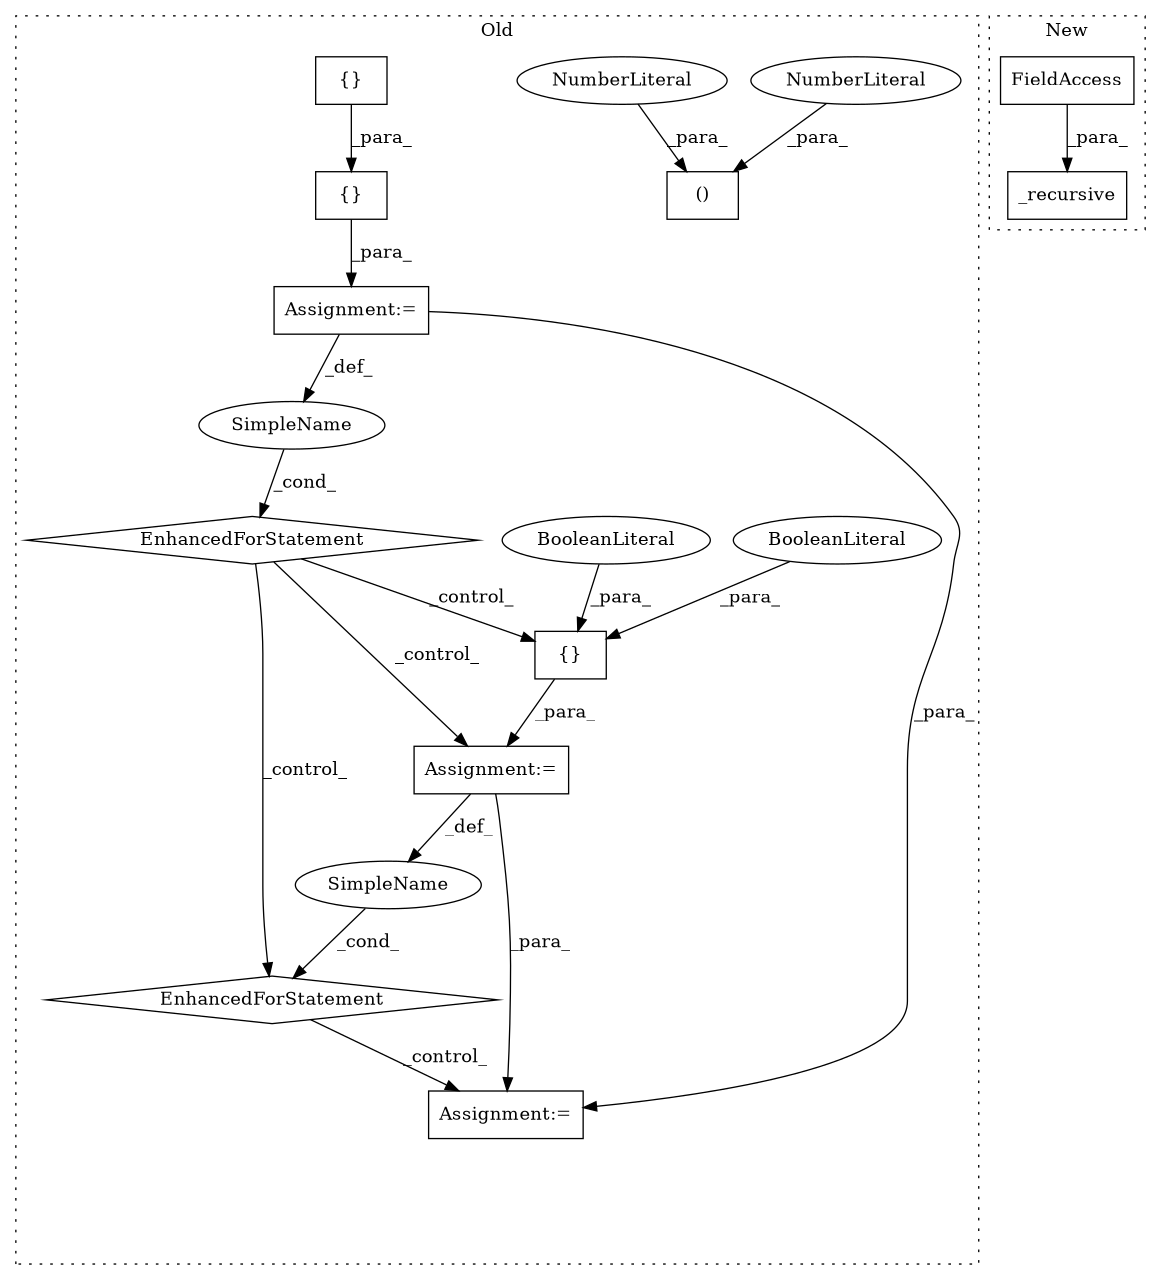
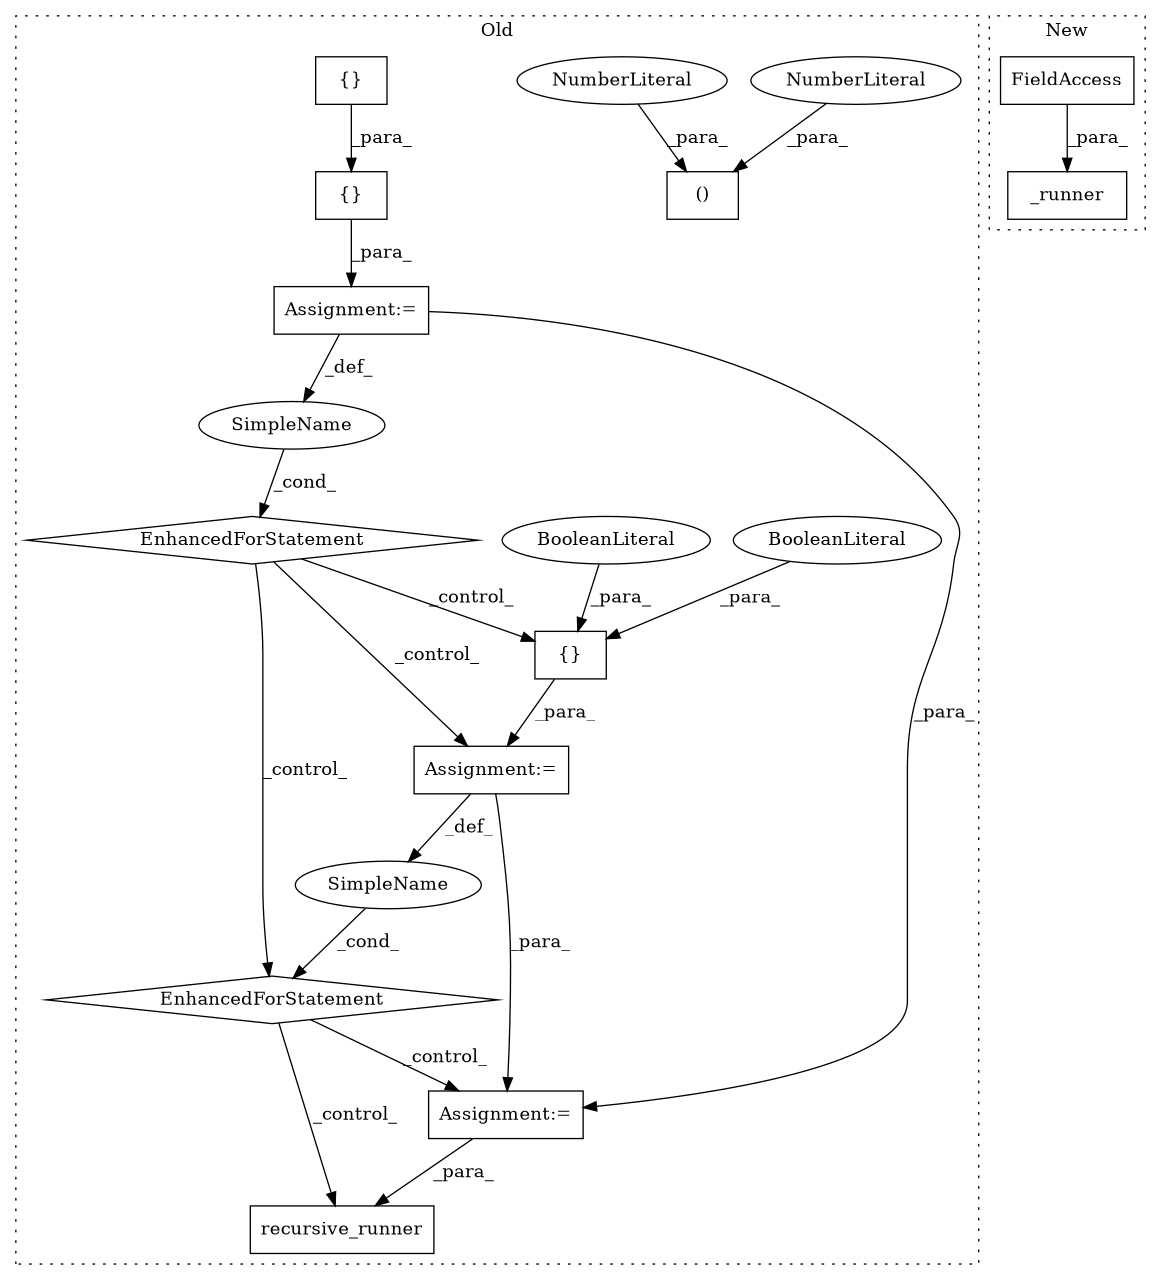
(1067, 195) -> (1067, 195)
none -> (342, 1230)
